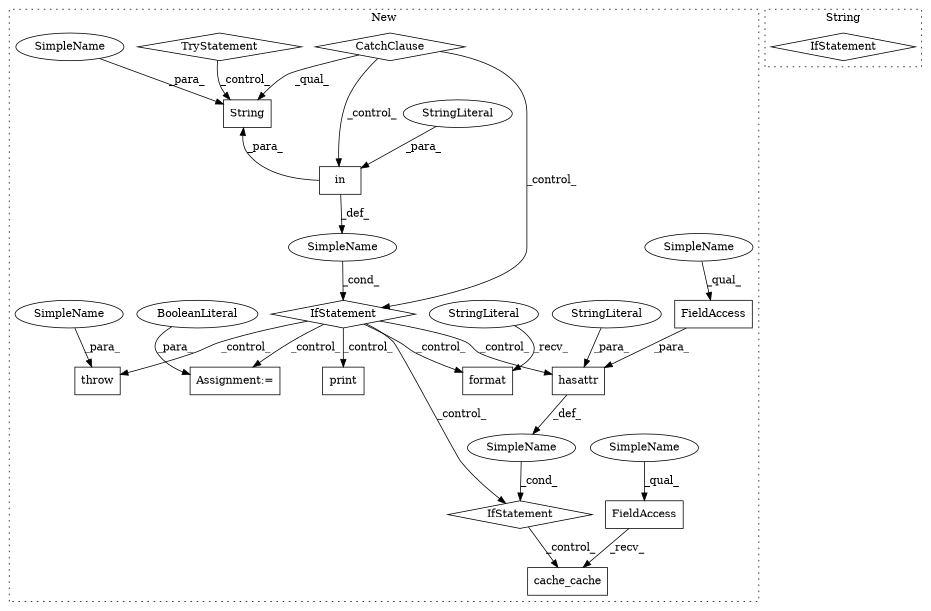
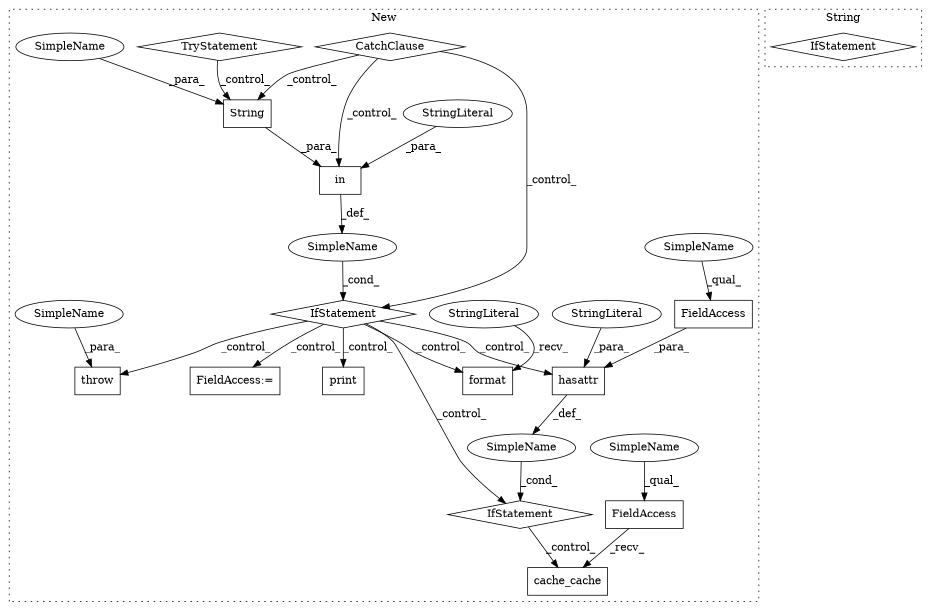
(312, 80) -> (312, 80)
(272, 171) -> (290, 145)
(197, 314) -> none
(235, 381) -> (235, 381)
